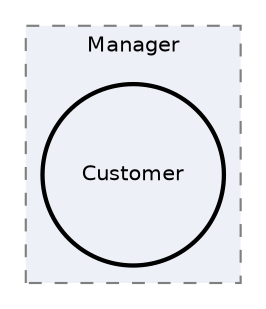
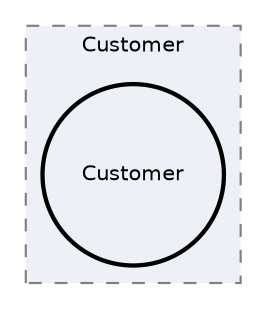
(133, 46) -> (133, 46)
